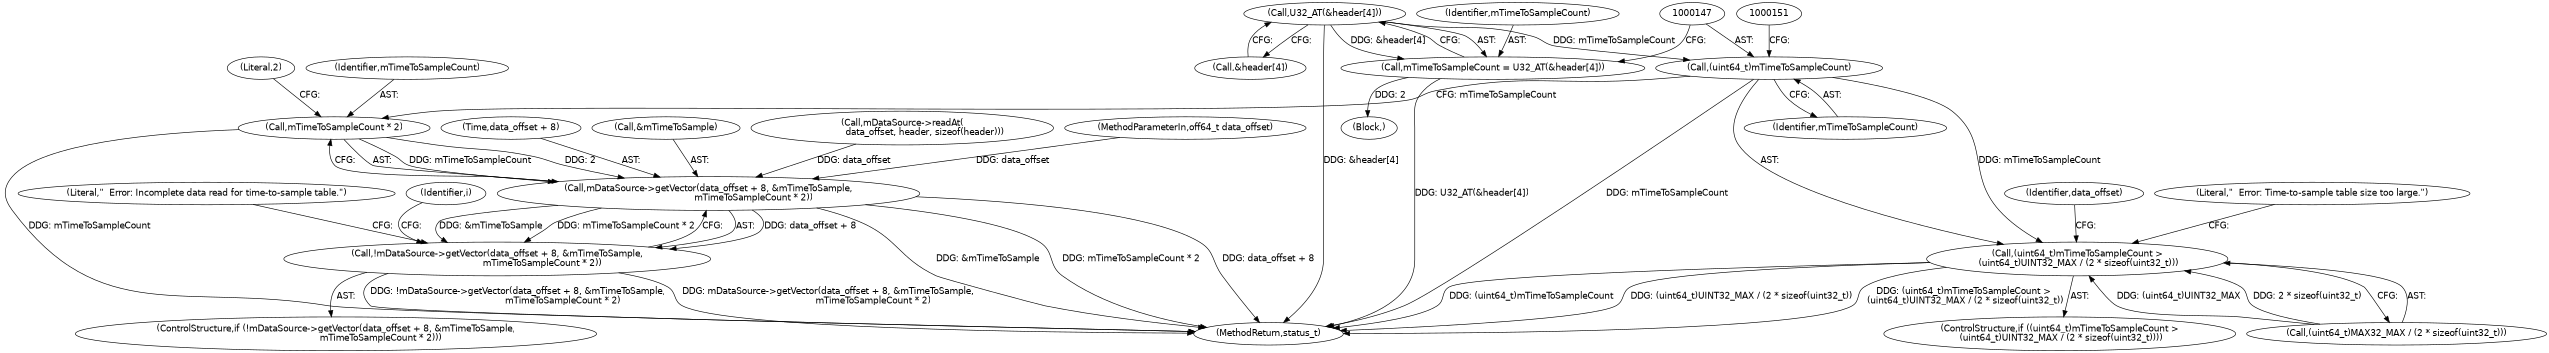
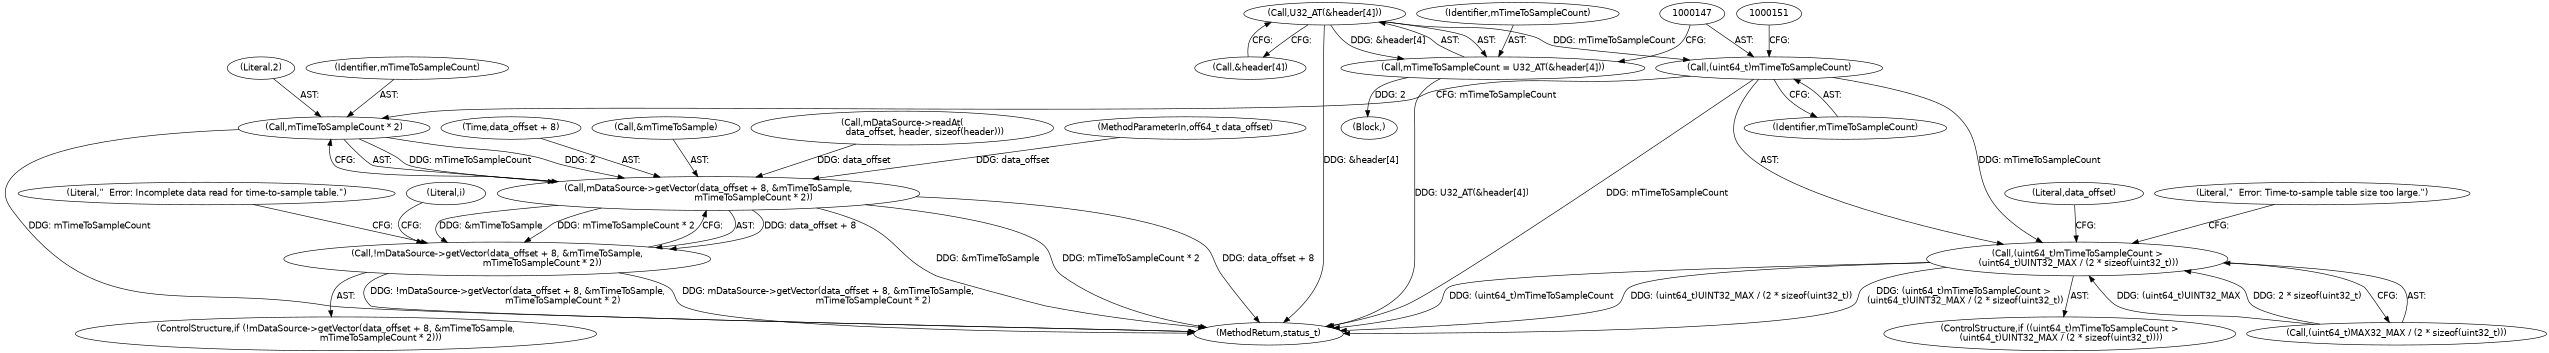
(1452, 41) -> (1452, 41)
(311, 95) -> (311, 95)
(446, 194) -> (446, 194)
(2074, 194) -> (2074, 194)
